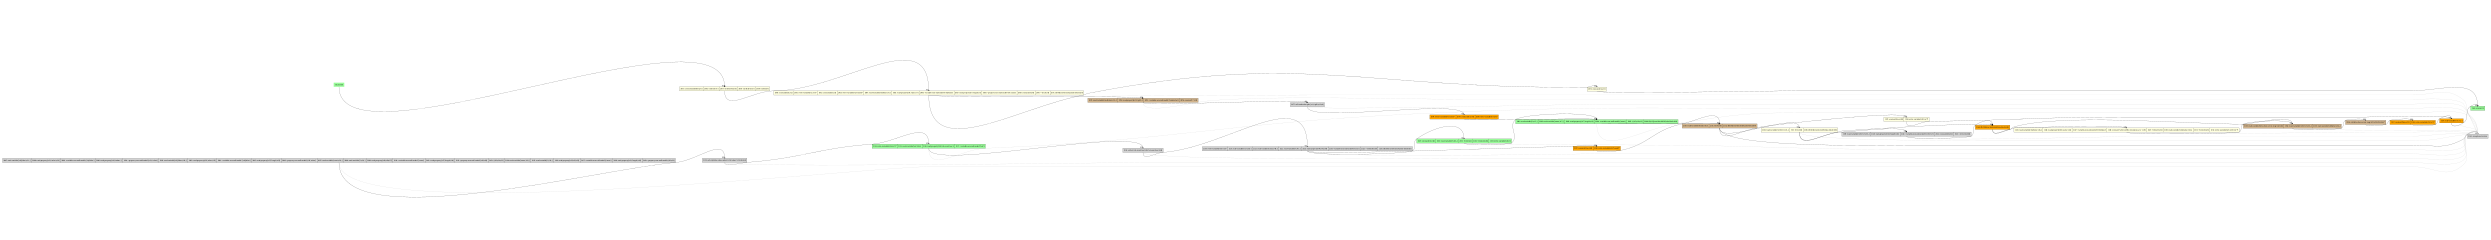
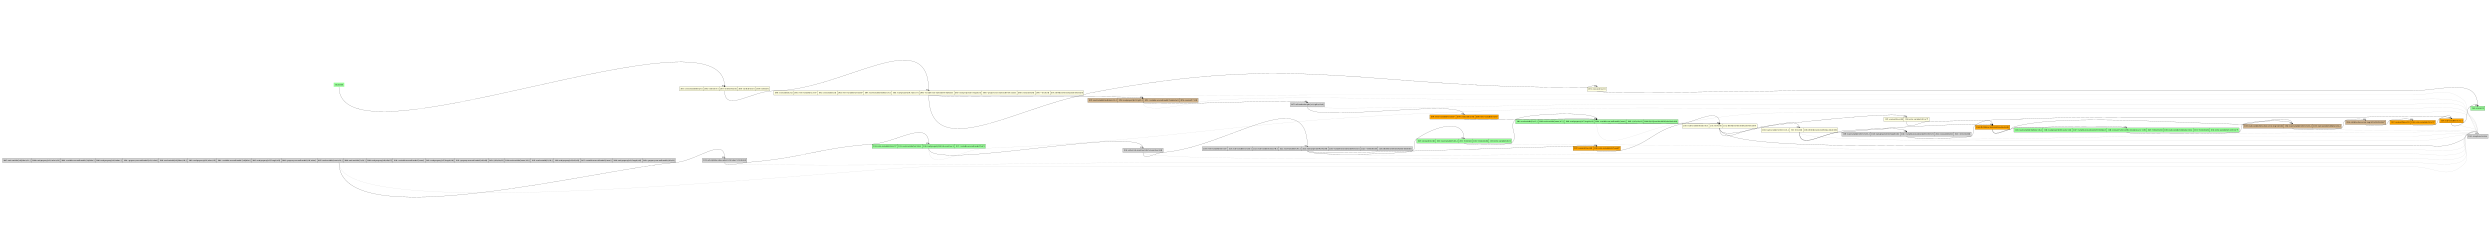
(1720, 126) -> (1720, 126)
(2127, 130) -> (2127, 130)
